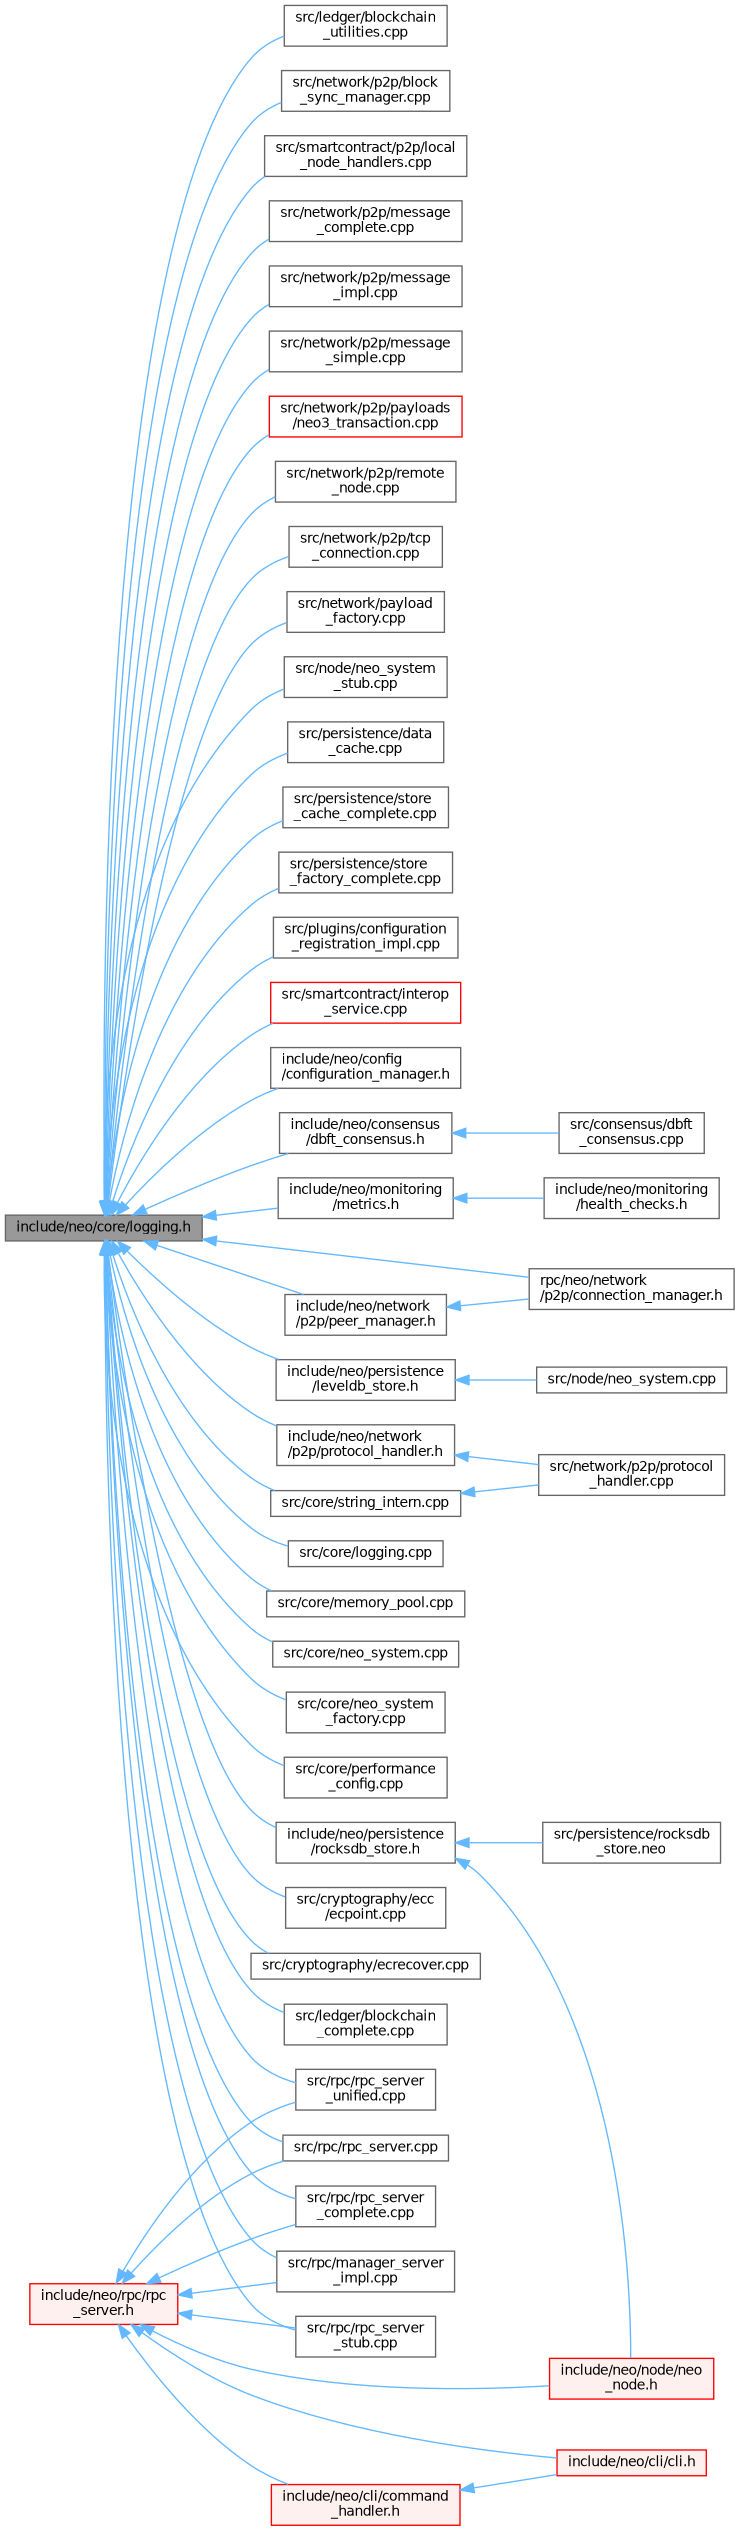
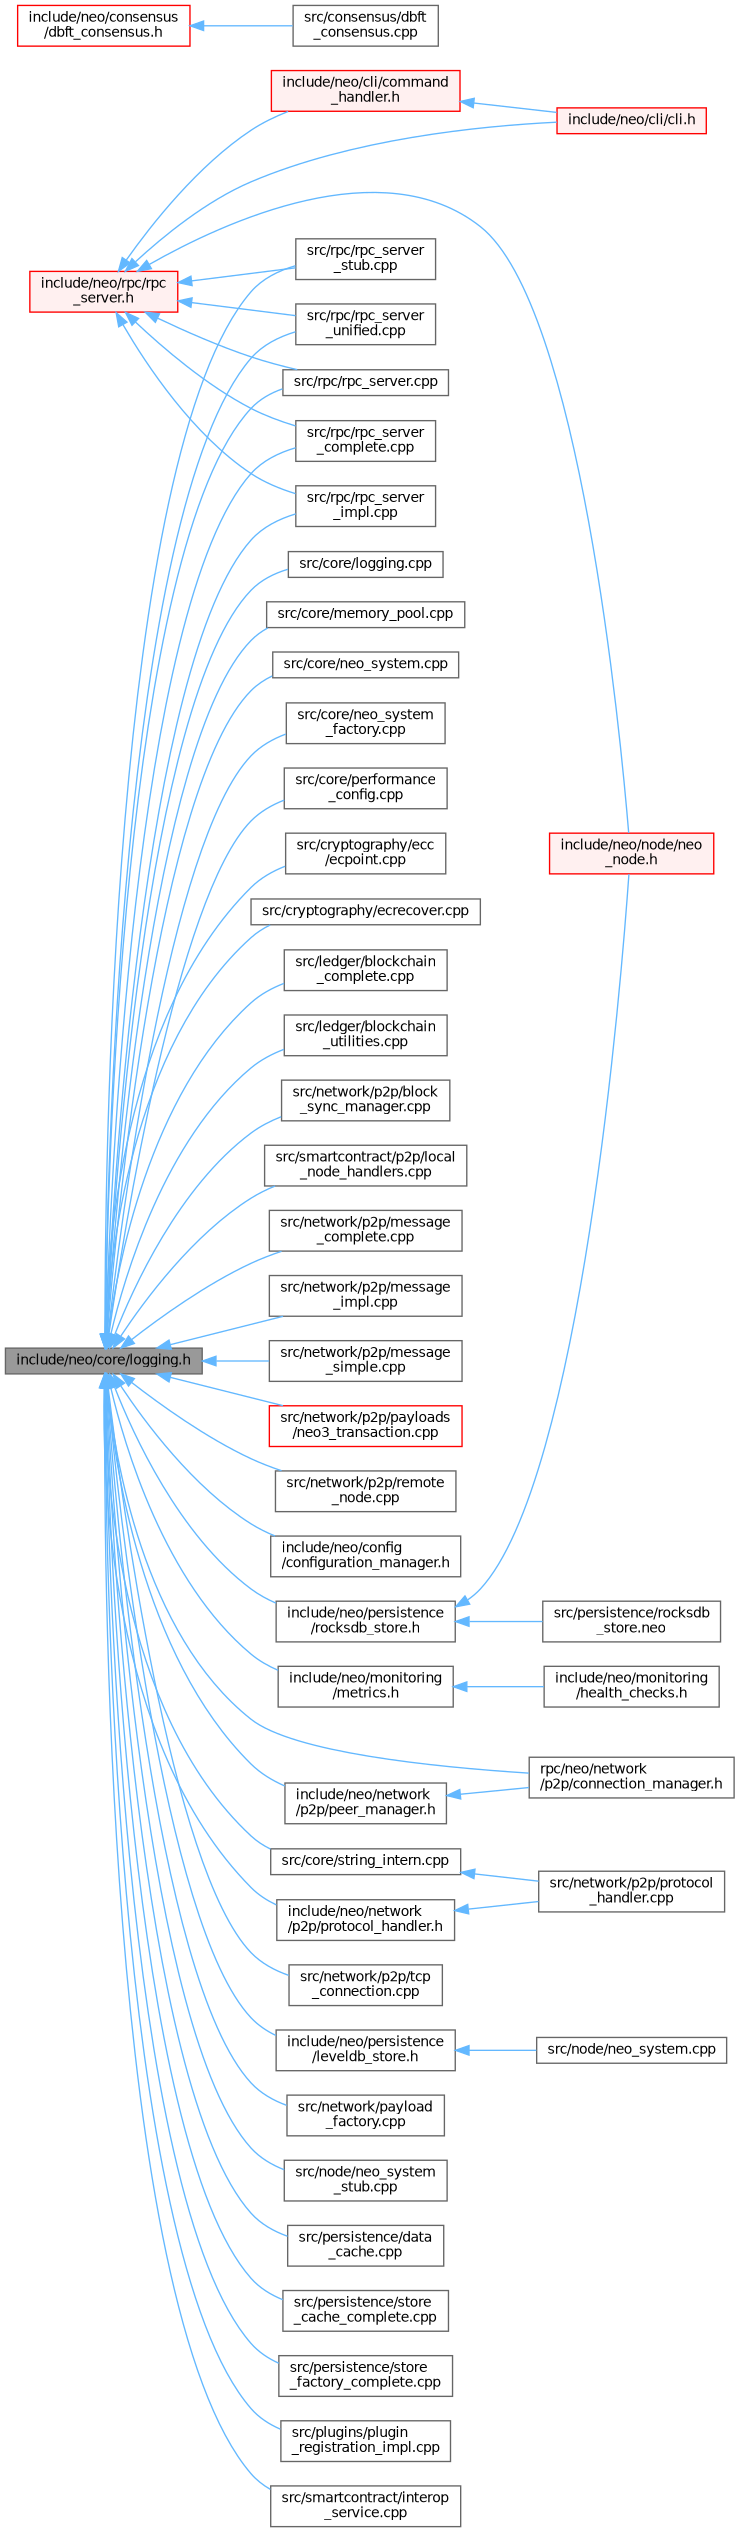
(366, 938) -> (366, 2441)
(366, 1003) -> (366, 2506)
(366, 1133) -> (104, 26)
(216, 1179) -> none
(366, 2272) -> (366, 506)
